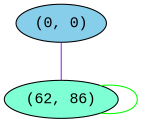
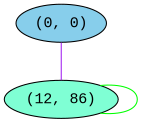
(61, 99) -> (61, 99)
